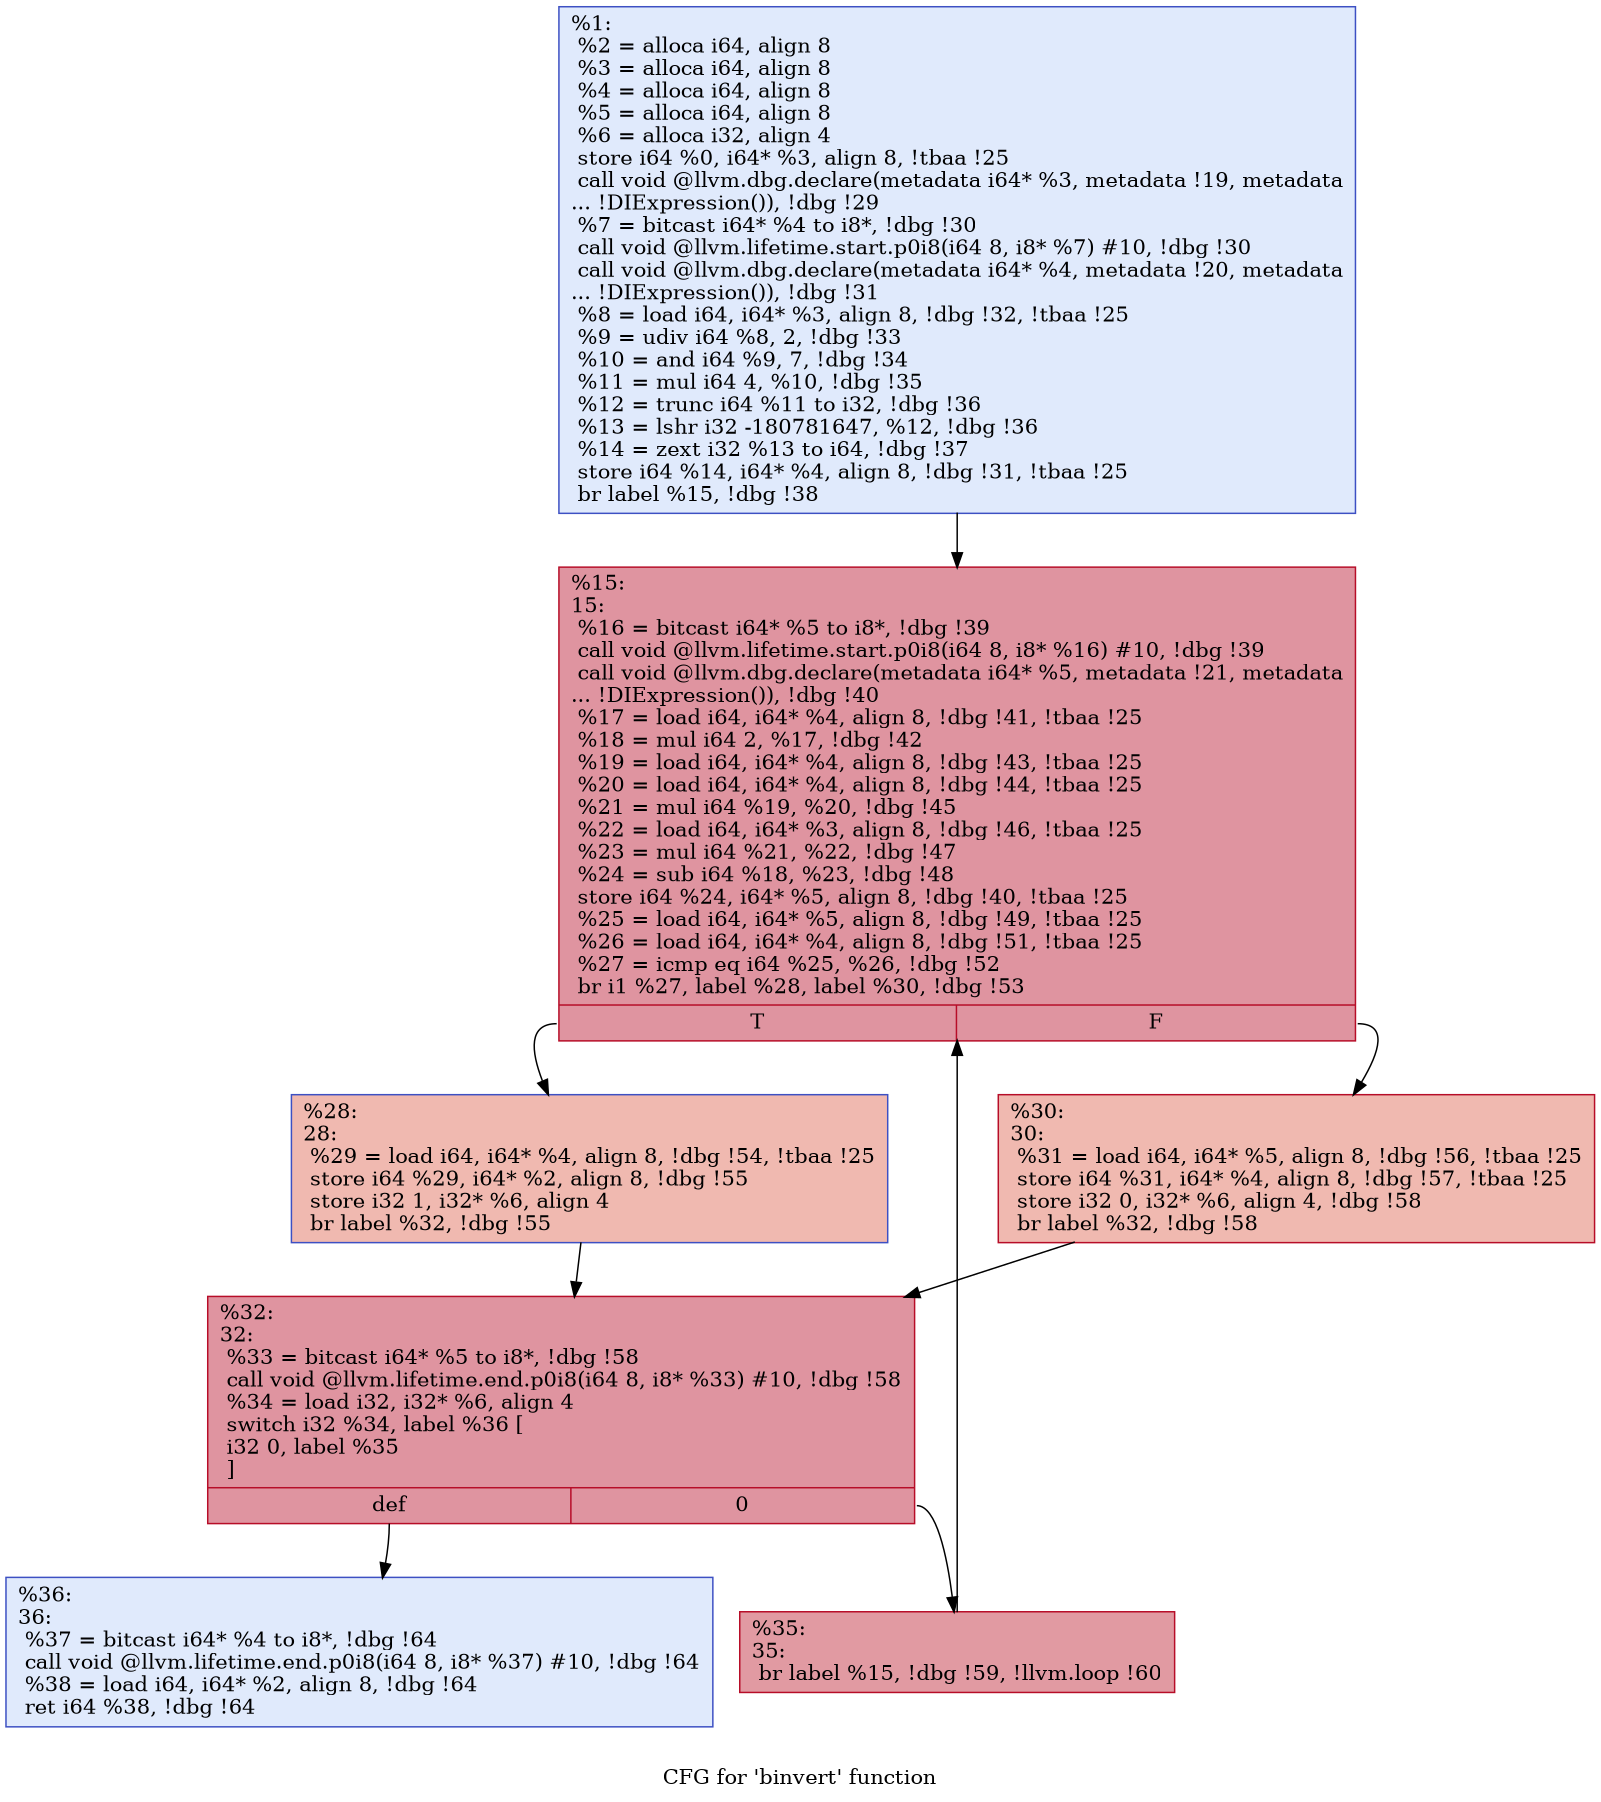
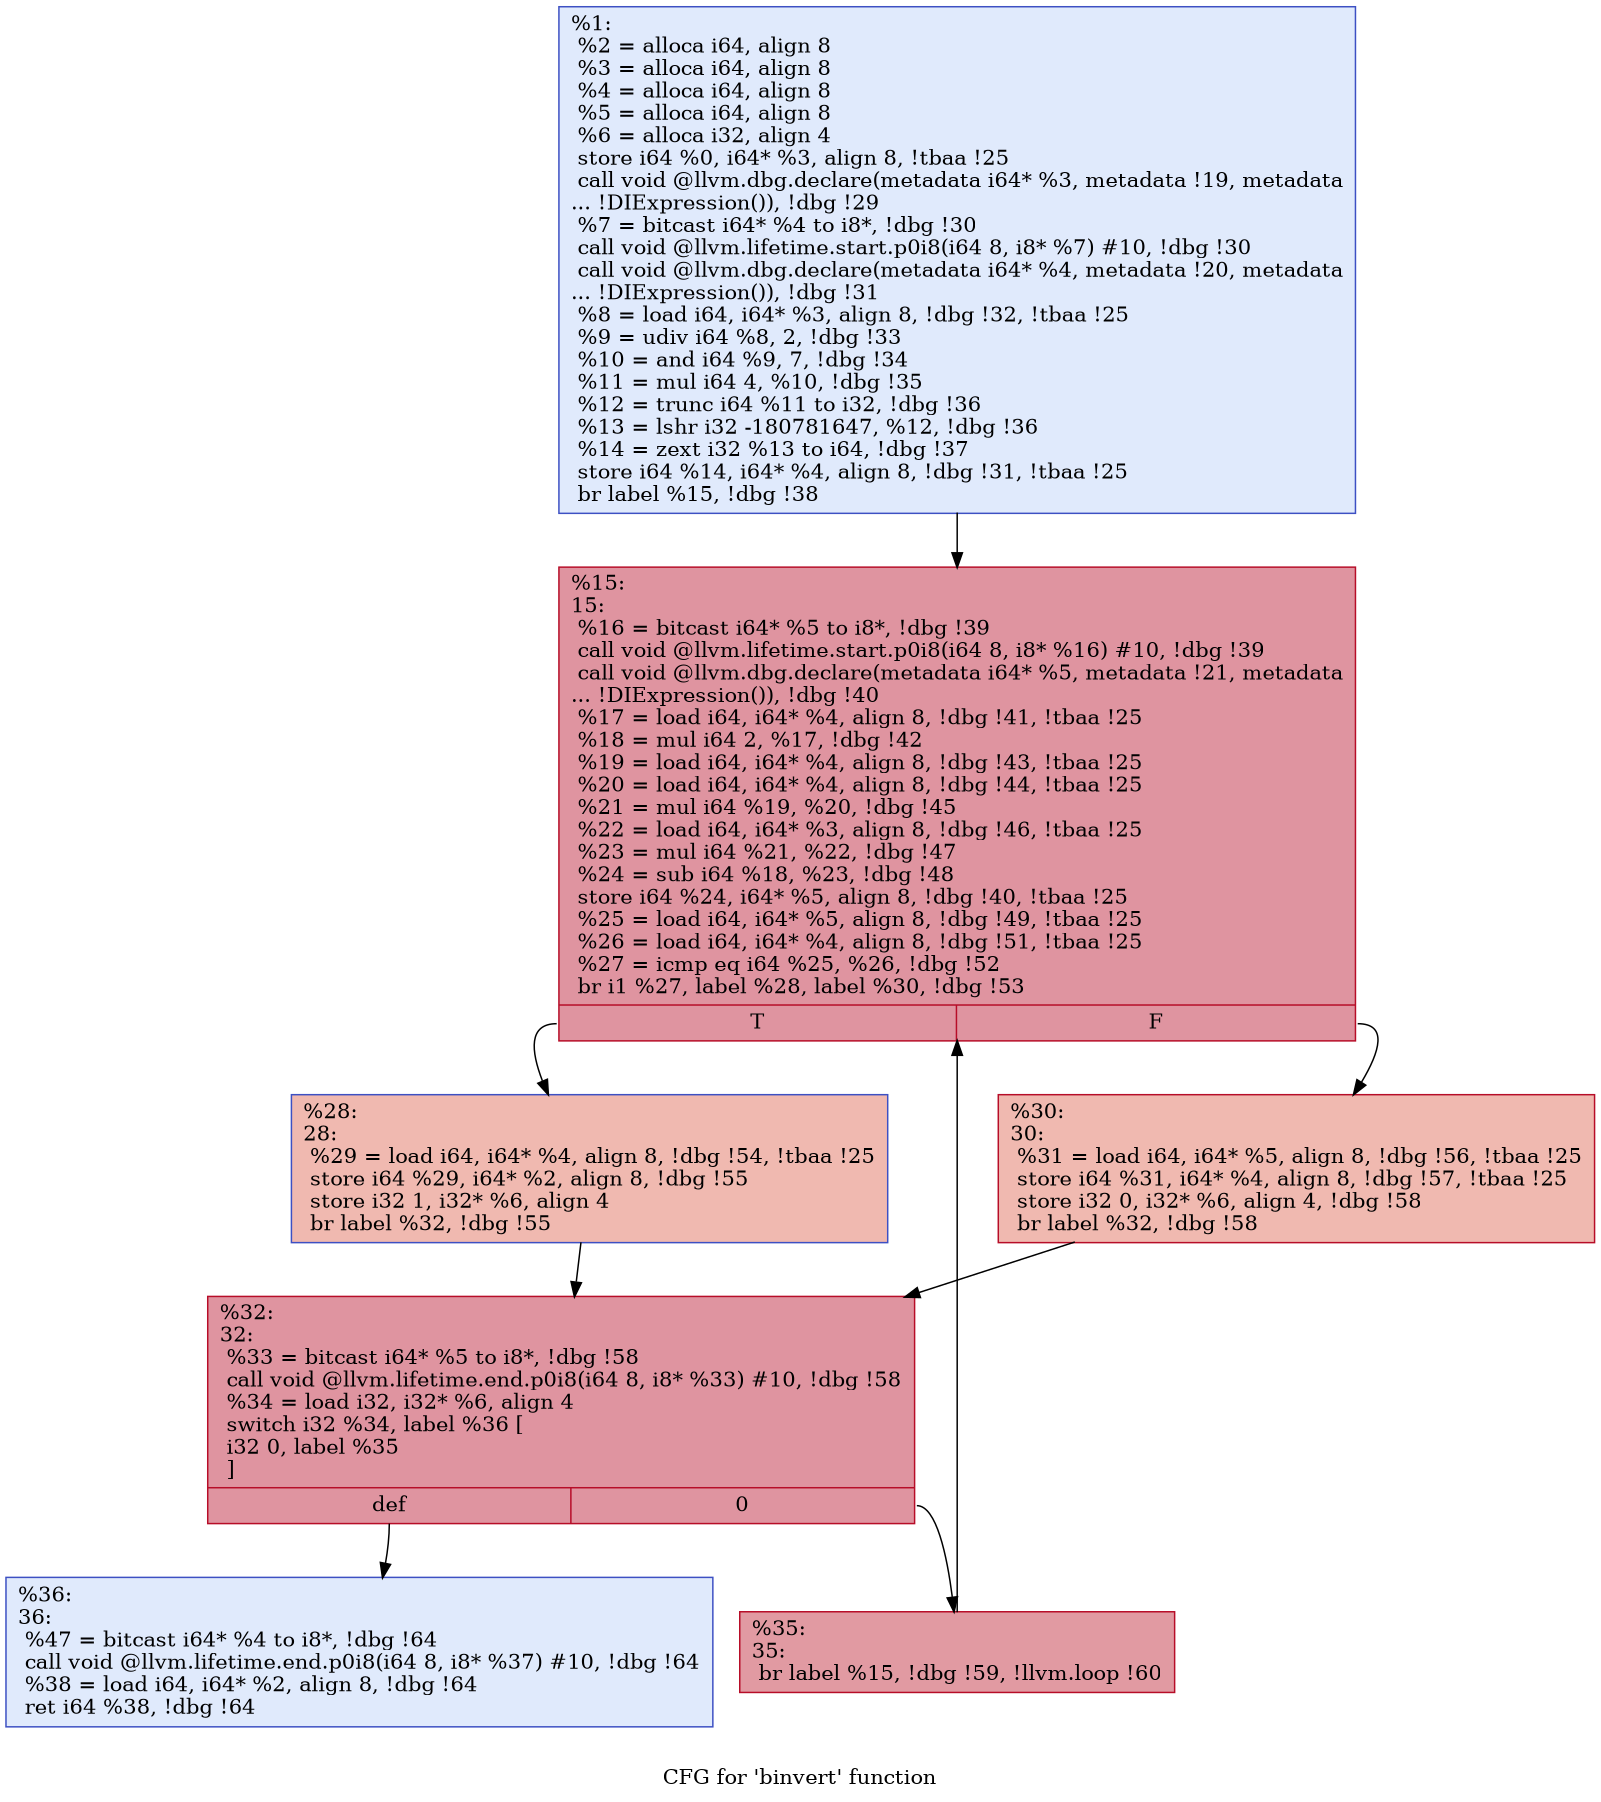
(228, 1640) -> (228, 1640)
